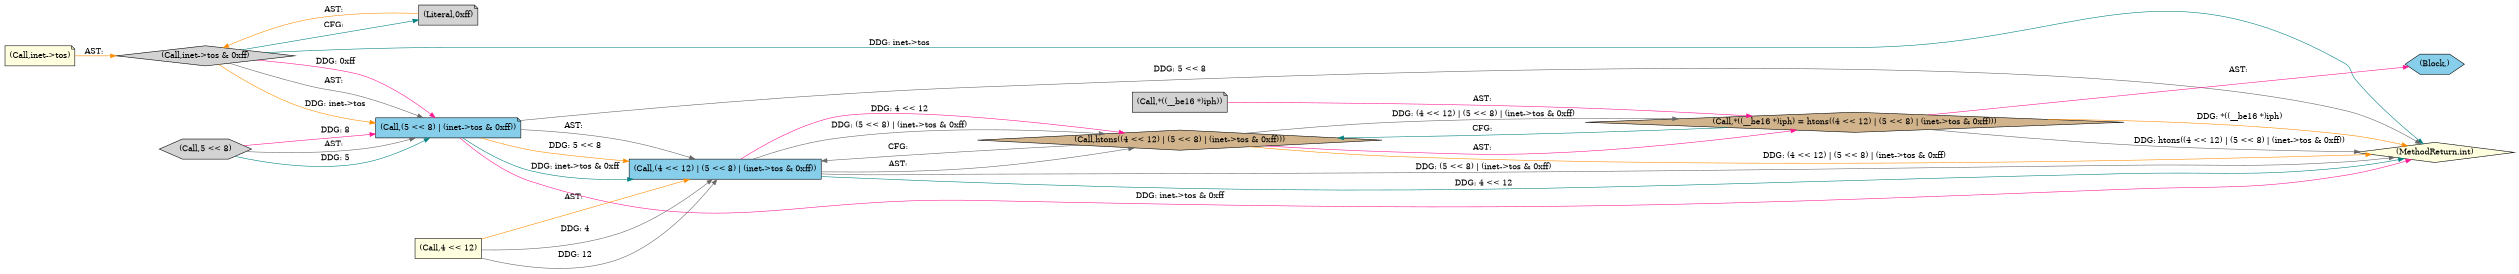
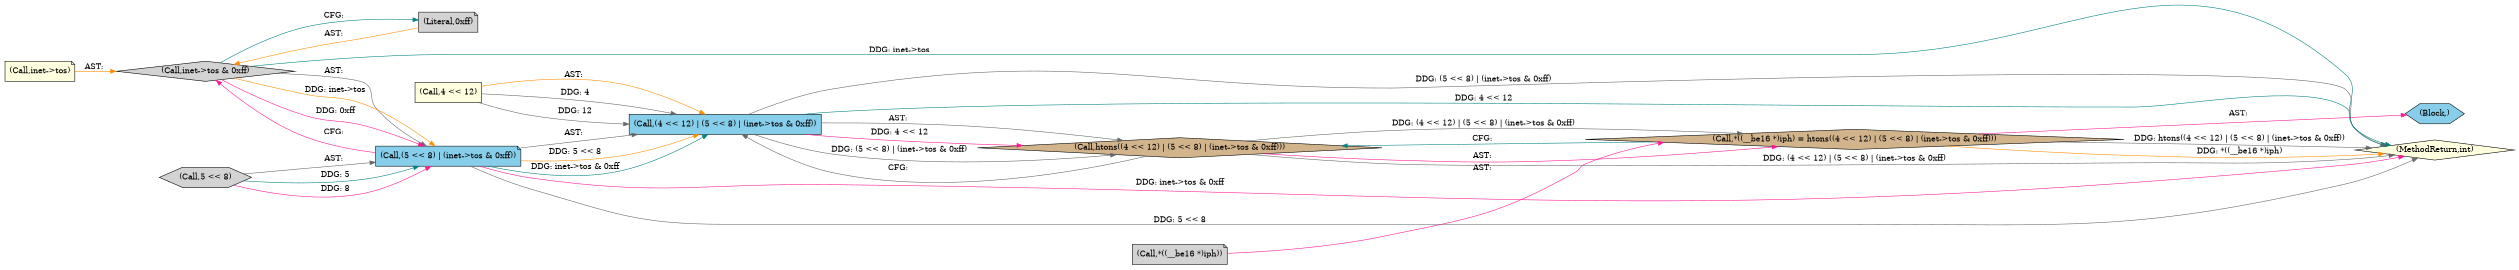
none -> (292, 131)
(1807, 163) -> (1819, 165)
